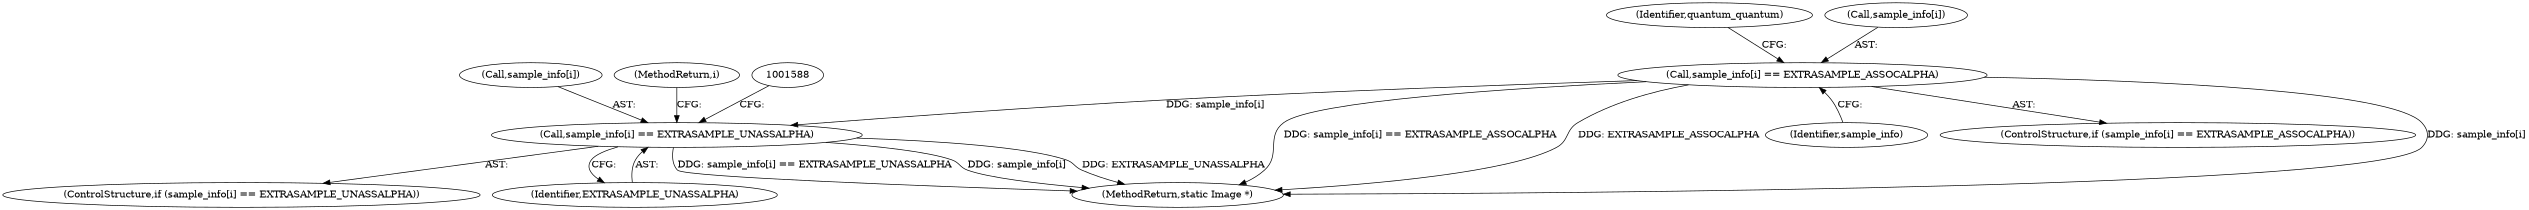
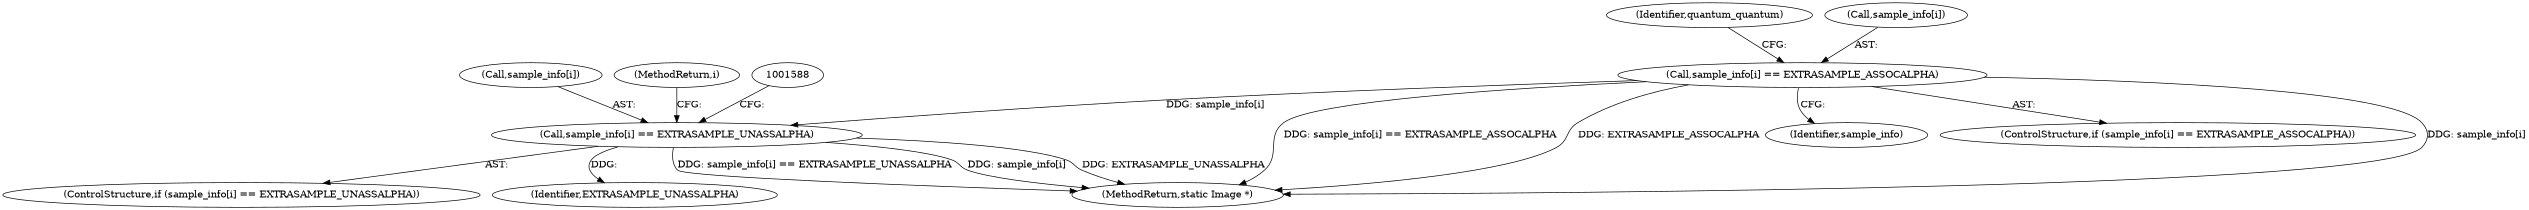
(1836, 106) -> (1798, 105)
(606, 165) -> (606, 165)
(633, 165) -> none
